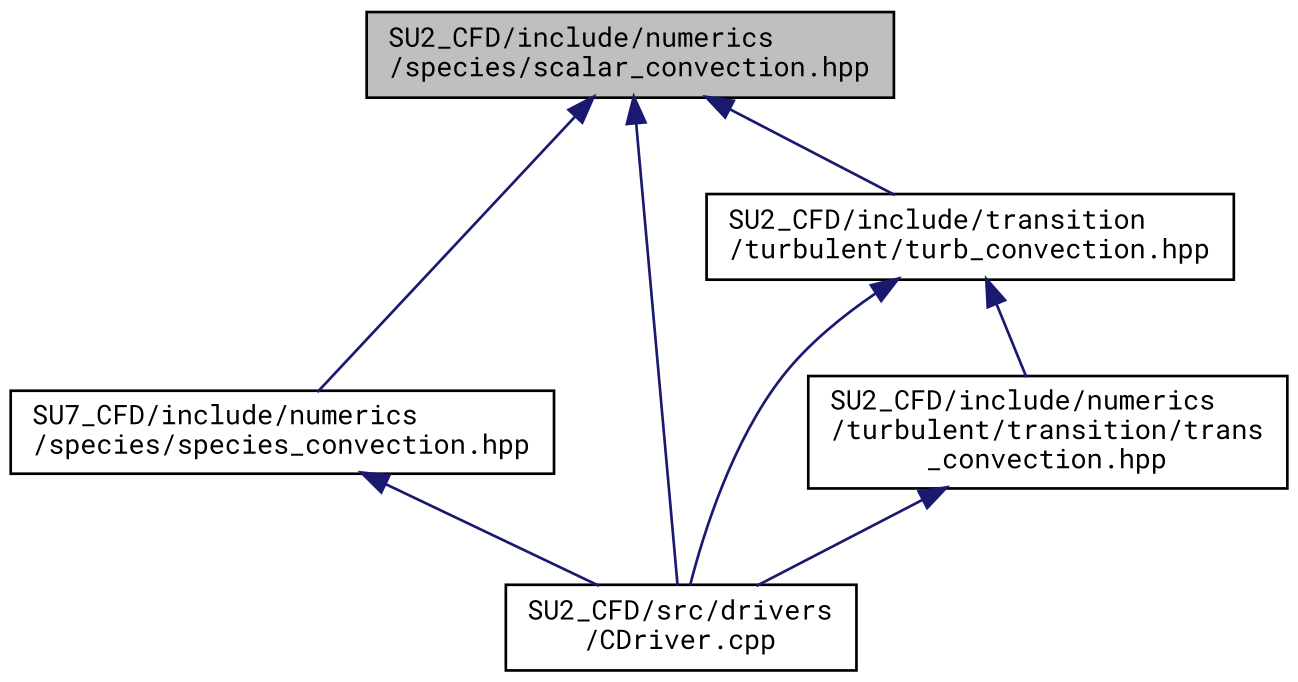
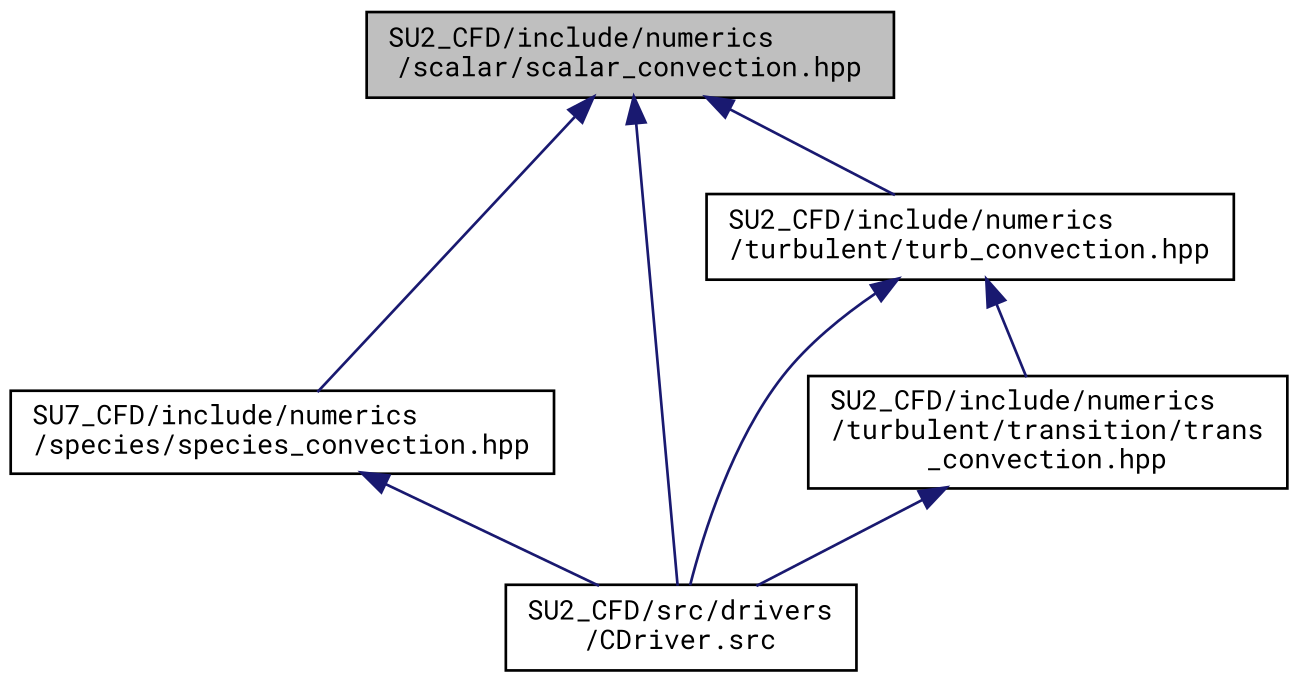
(630, 55) -> (630, 55)
(970, 237) -> (970, 237)
(681, 628) -> (681, 628)
